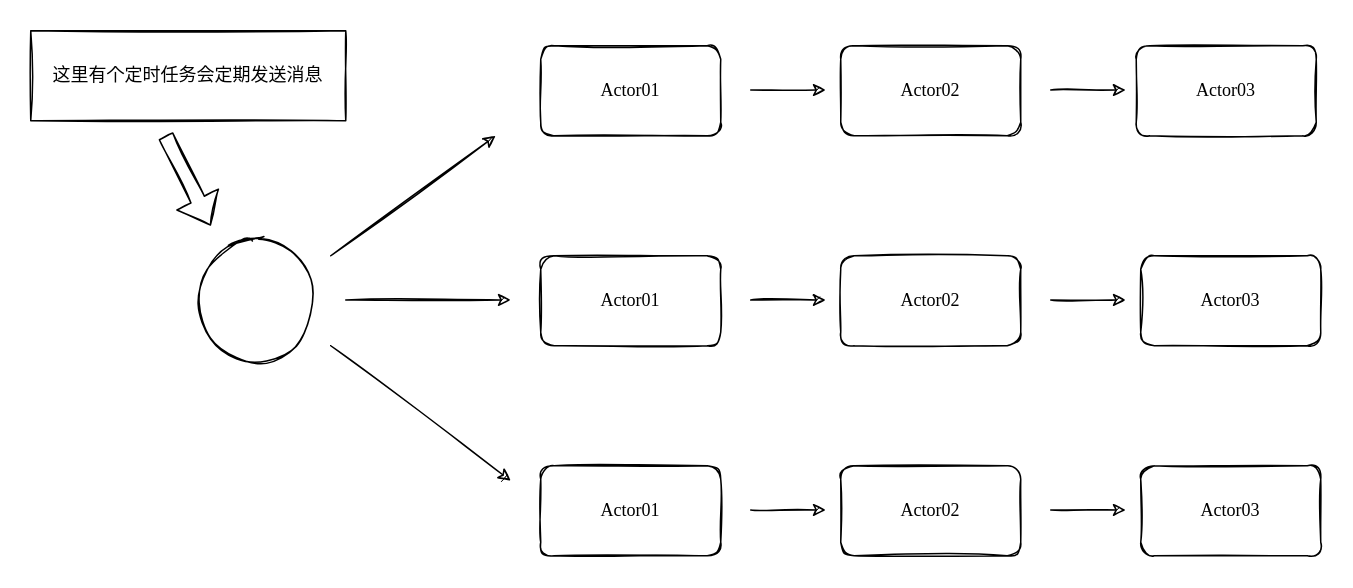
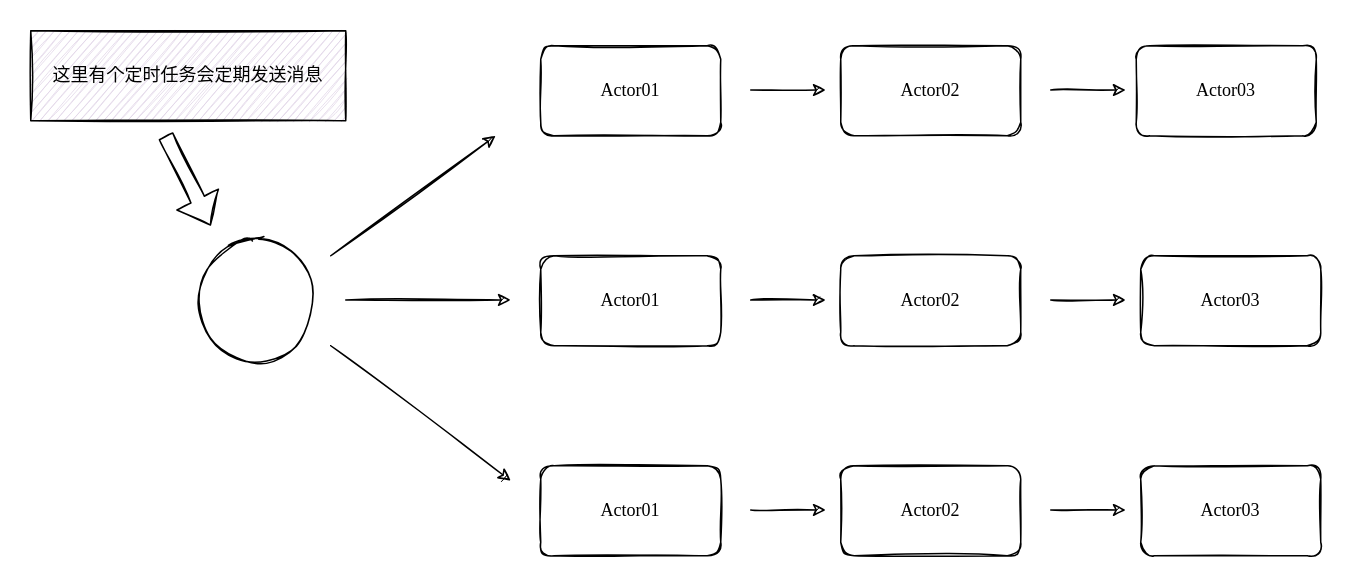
(188, 76) -> (188, 76)
